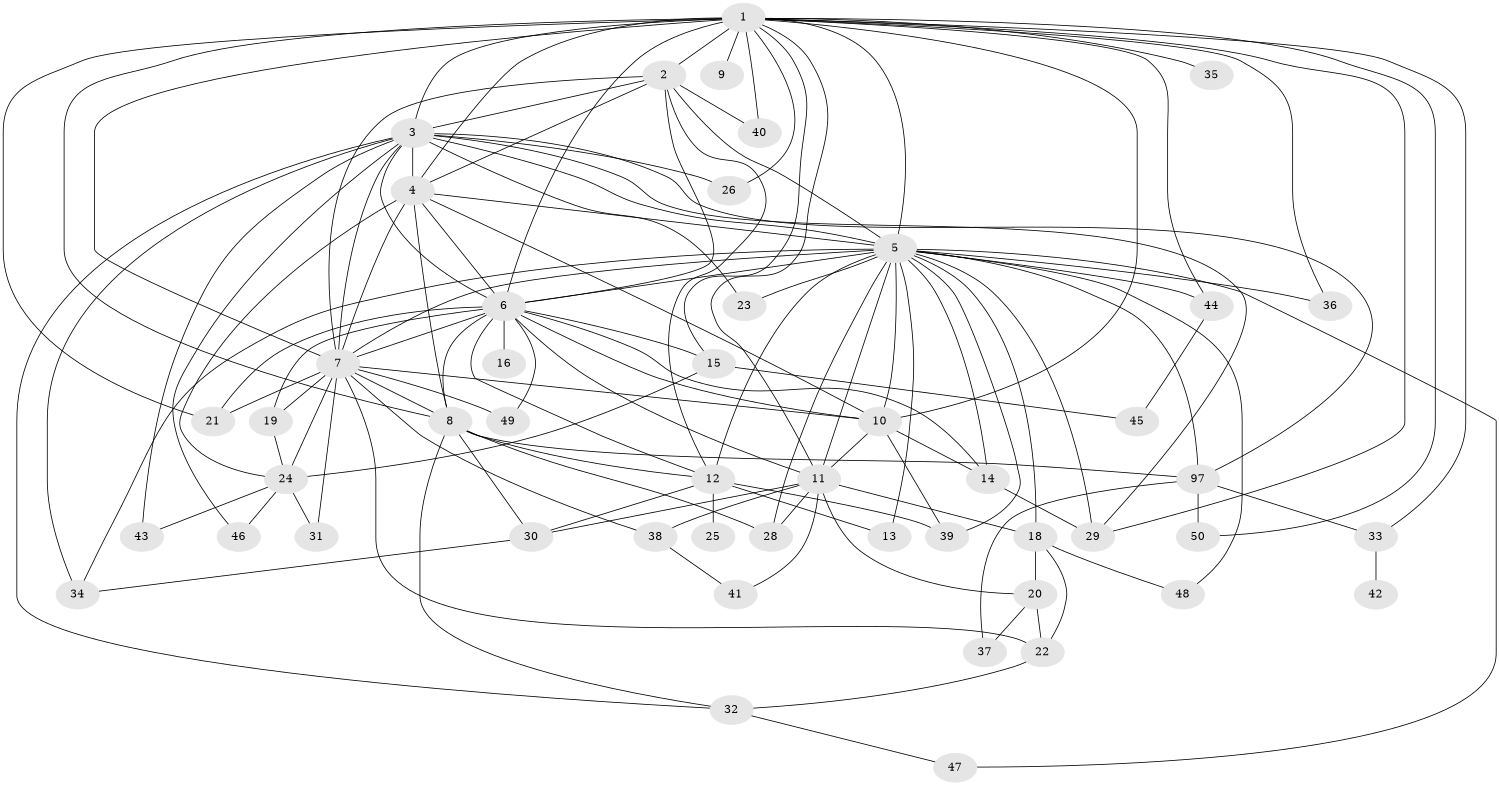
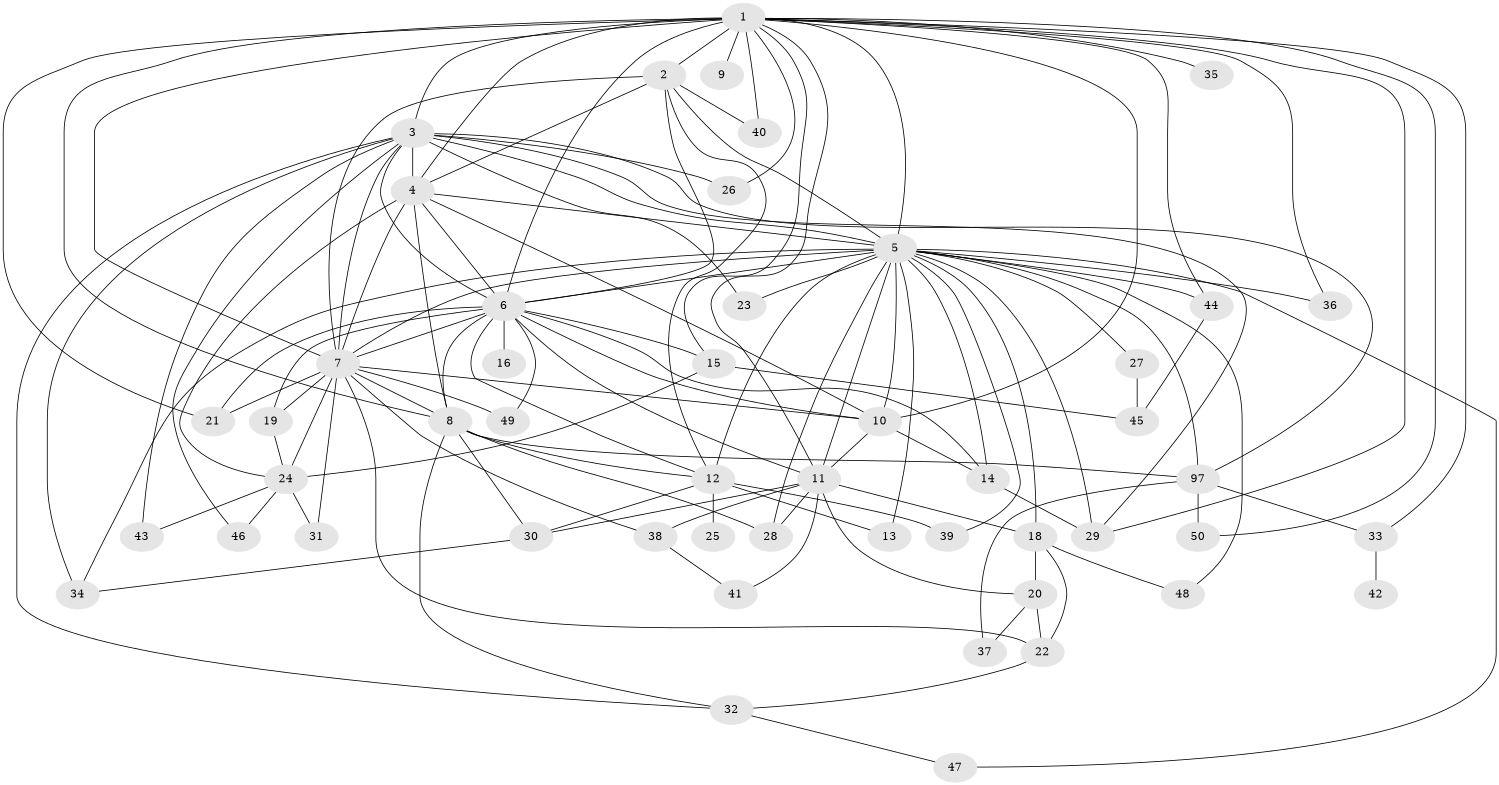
(539, 104) -> none
none -> (1137, 364)
(914, 479) -> none
